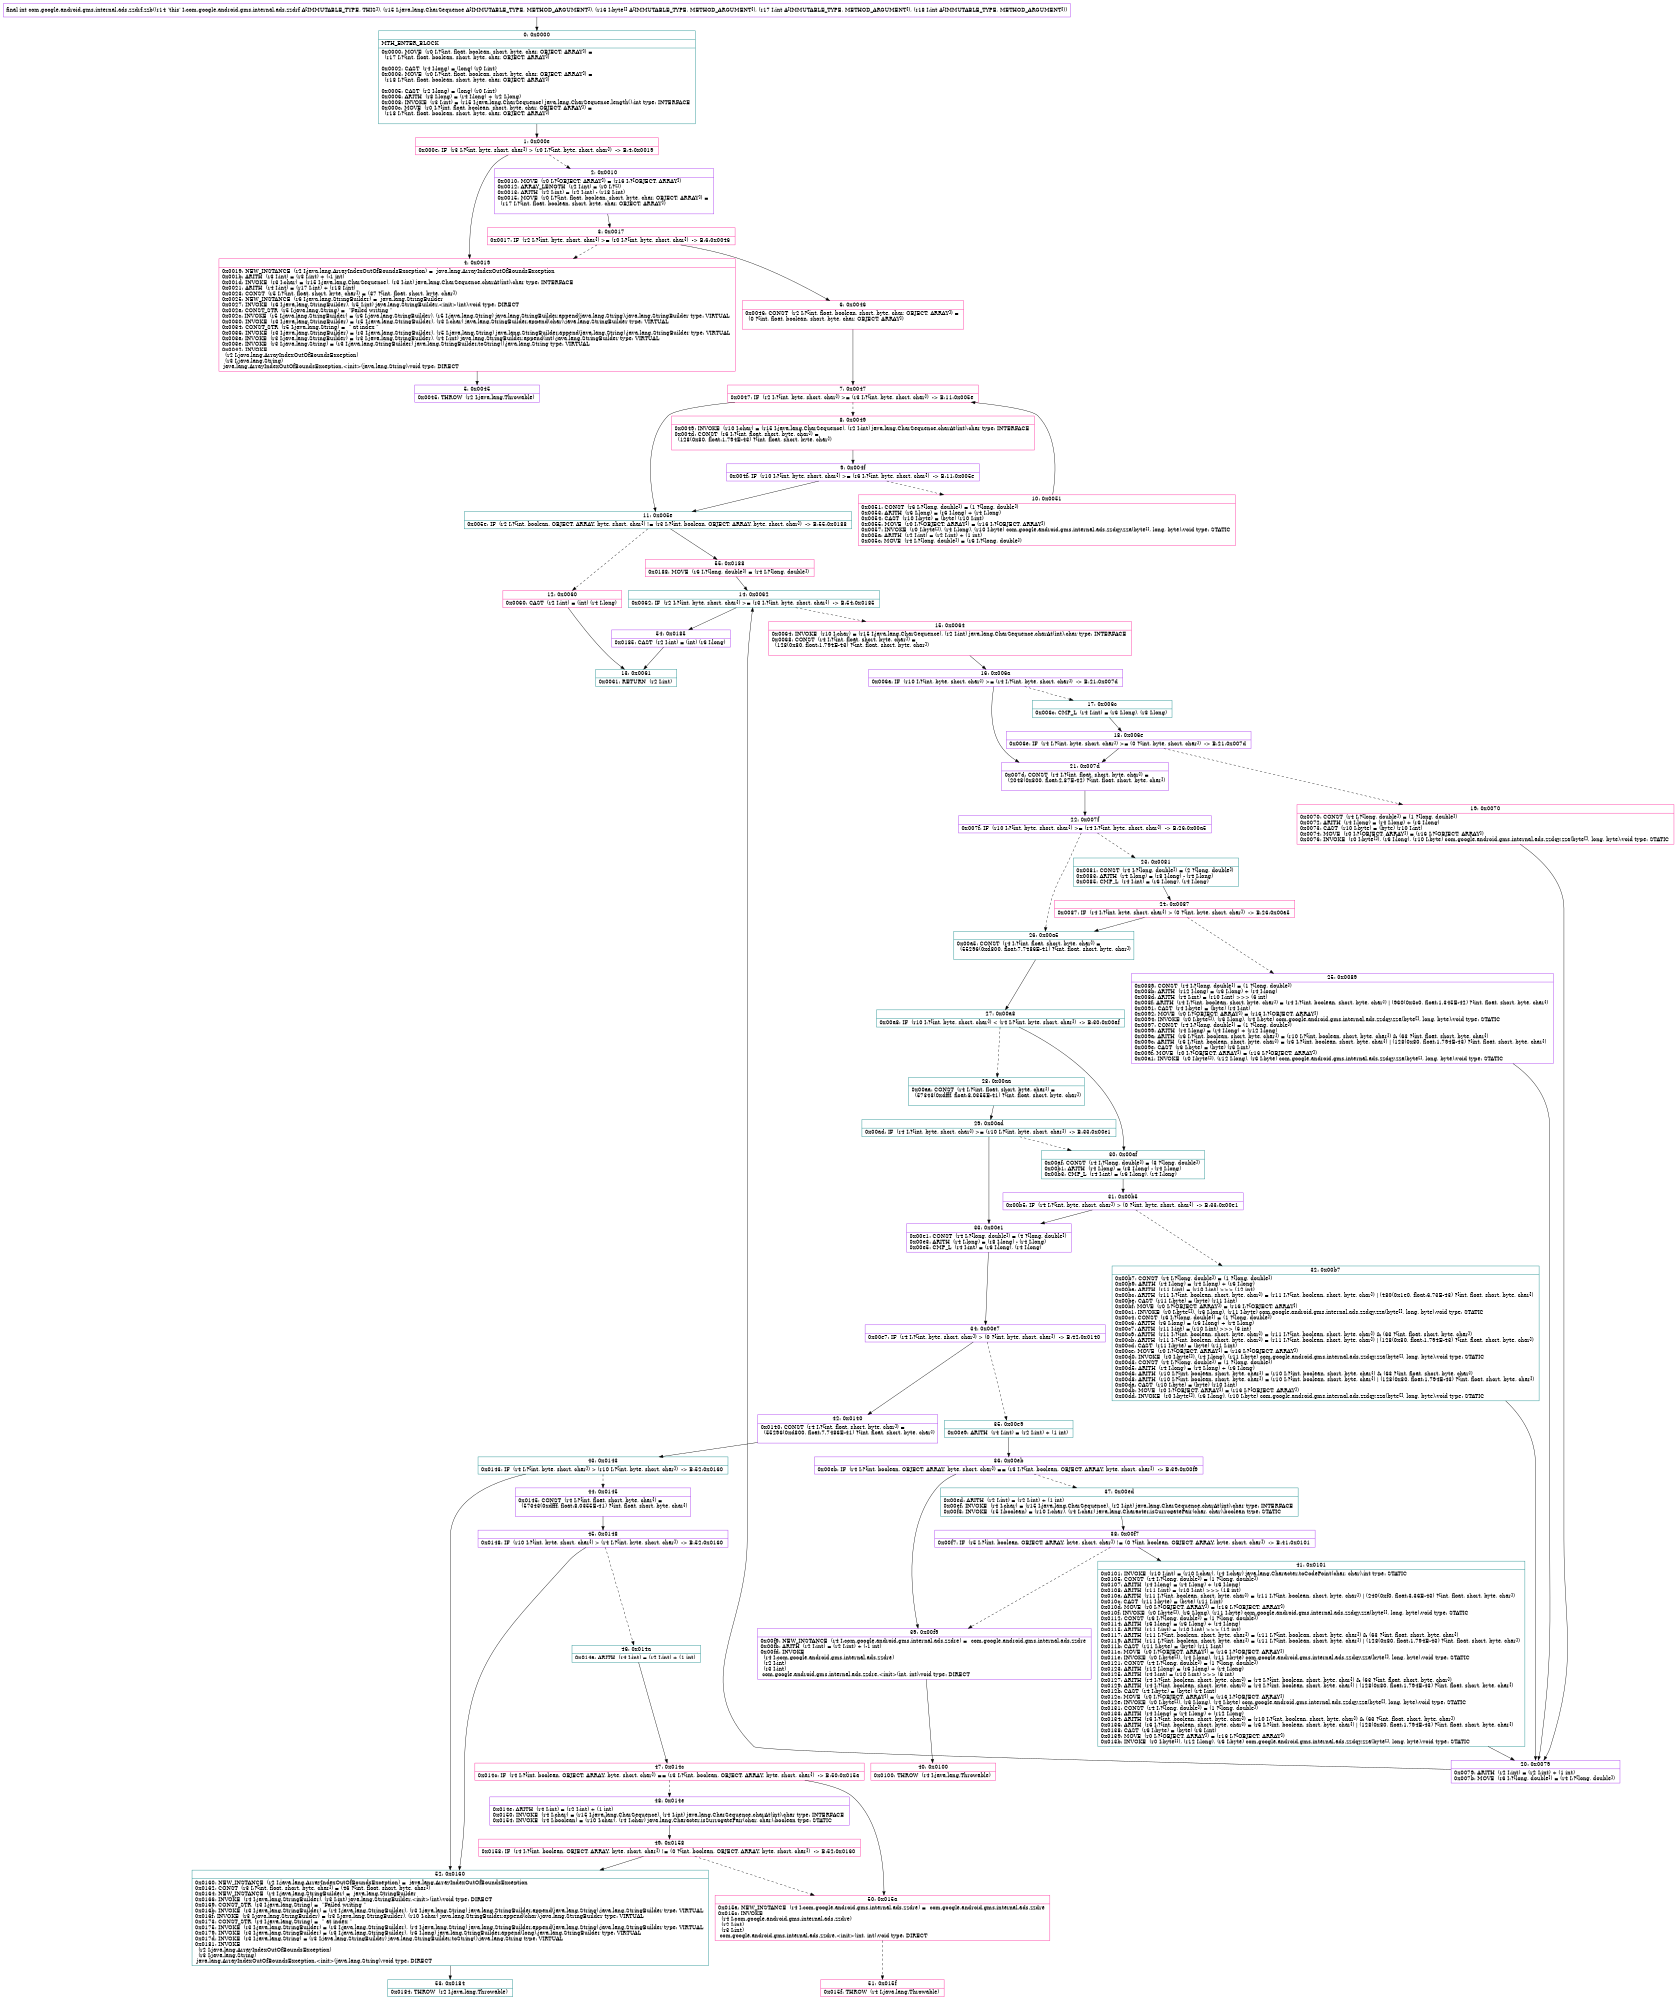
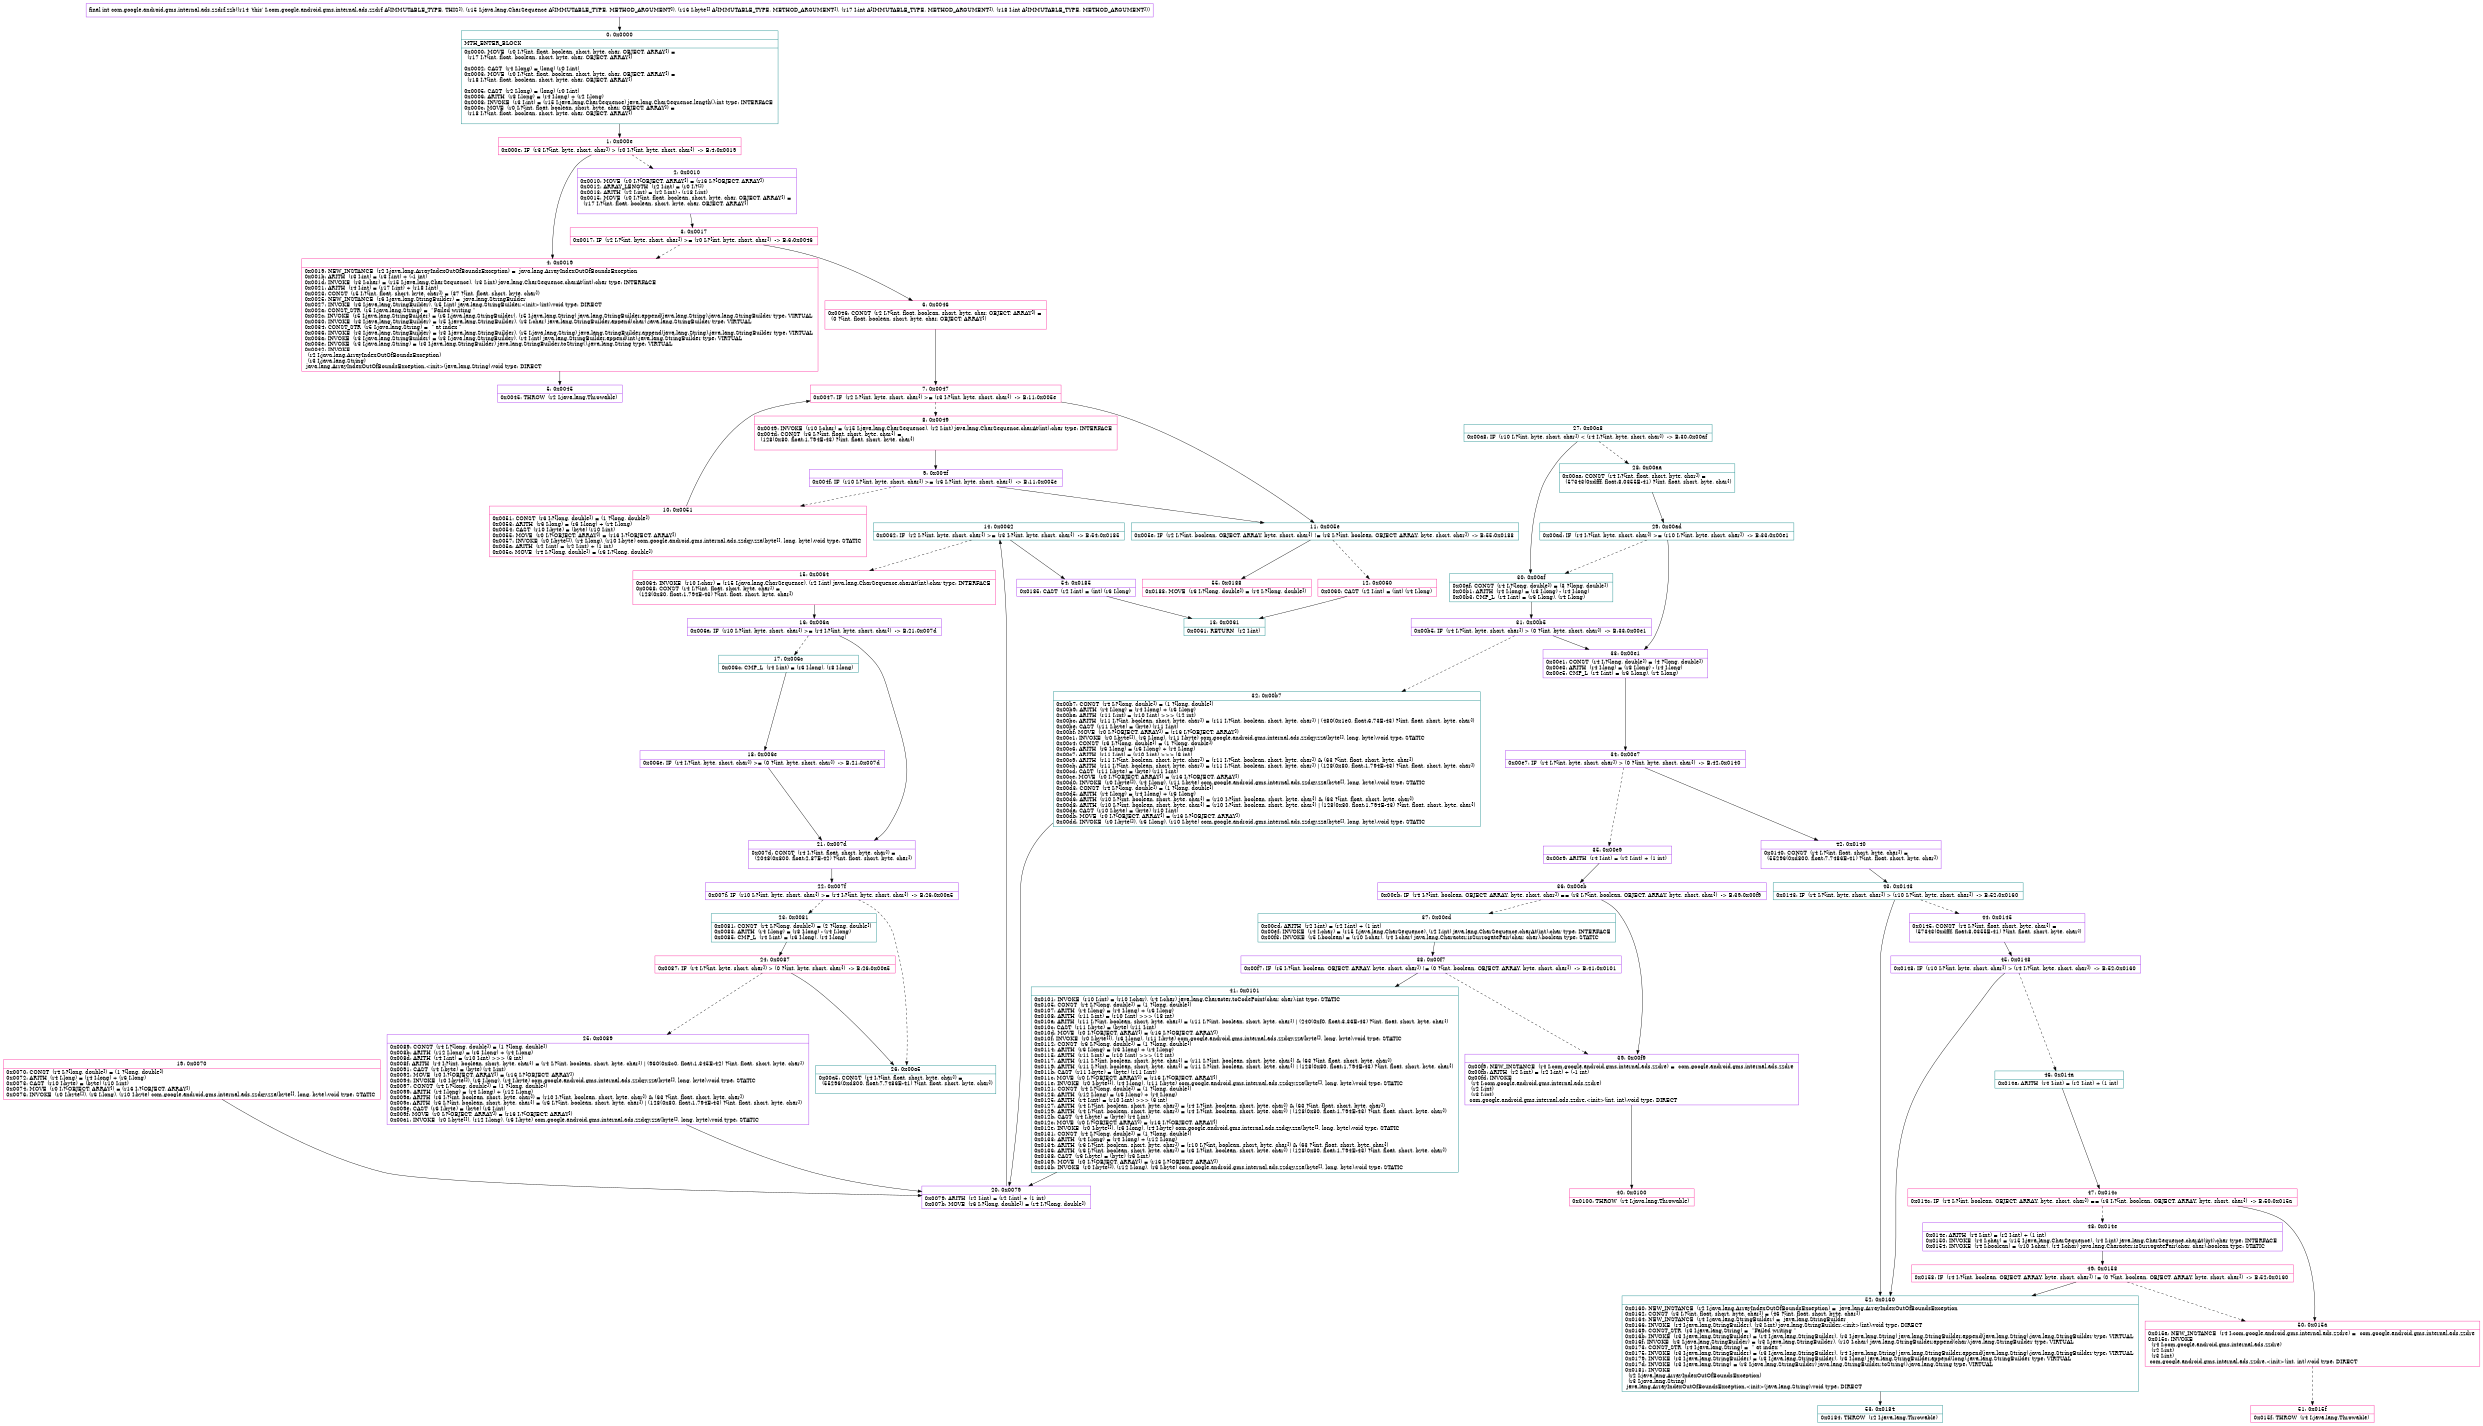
(741, 582) -> none
(1281, 776) -> none
(1021, 983) -> none
(1009, 1429) -> (1607, 855)
